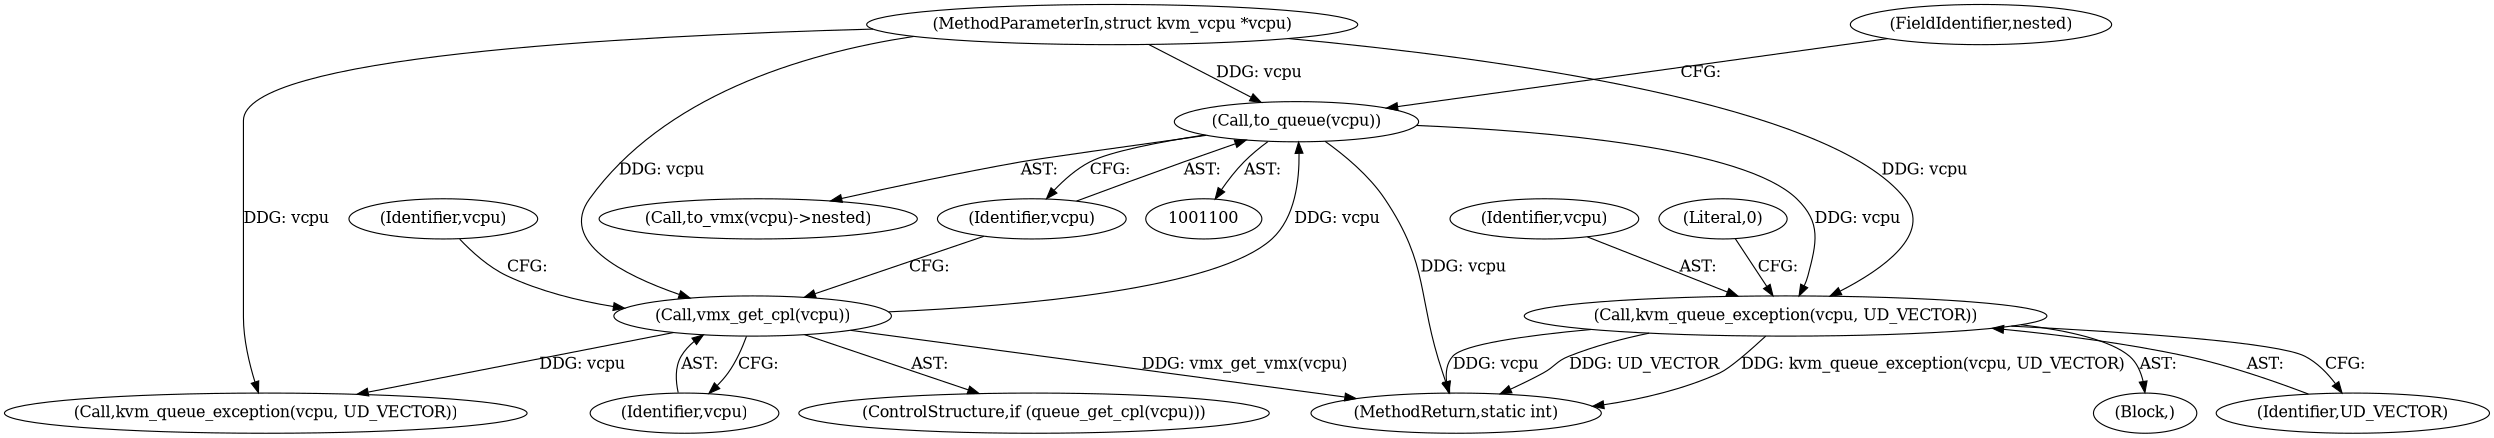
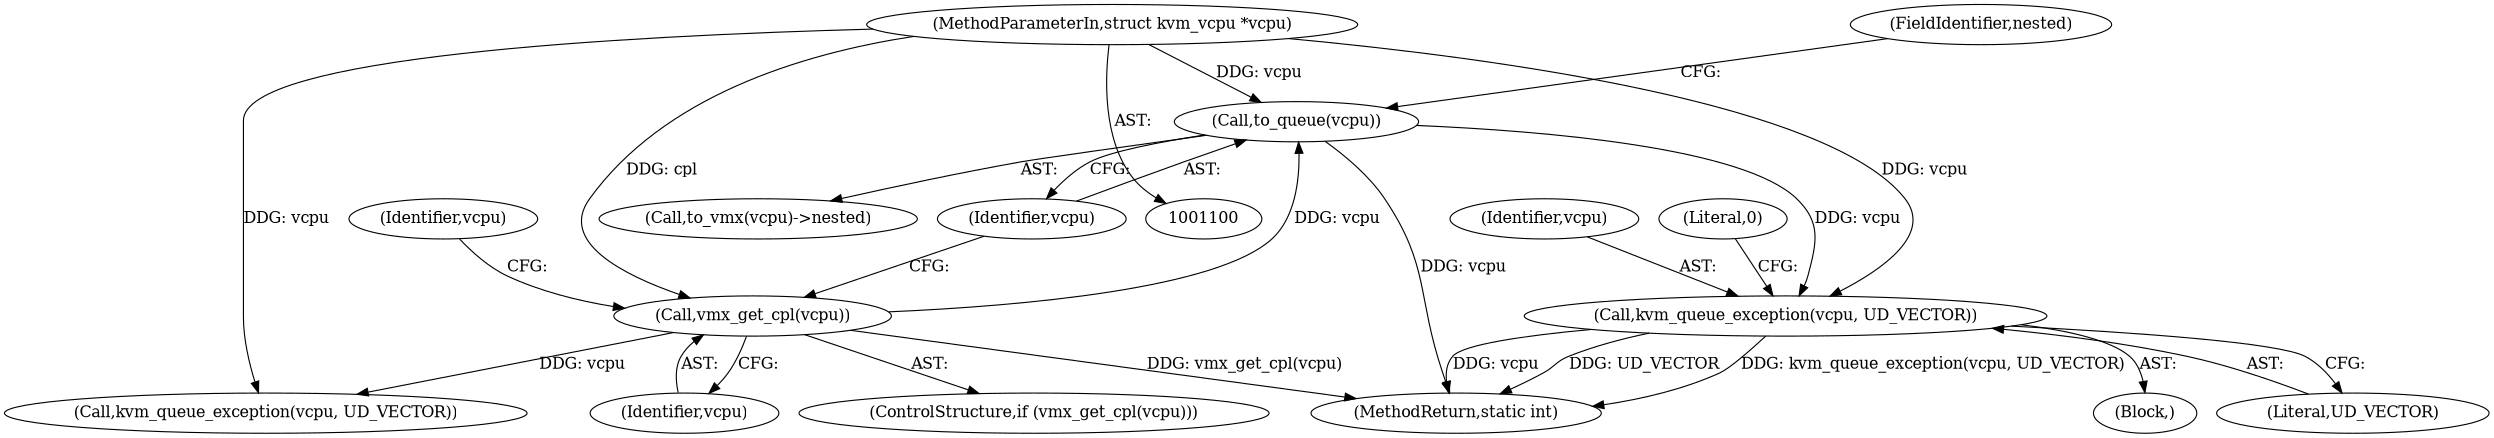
(1242, 164) -> (1111, 129)
(662, 170) -> (662, 170)
(1245, 365) -> (1245, 365)
(1034, 413) -> (1034, 413)
(2353, 413) -> (2353, 413)
